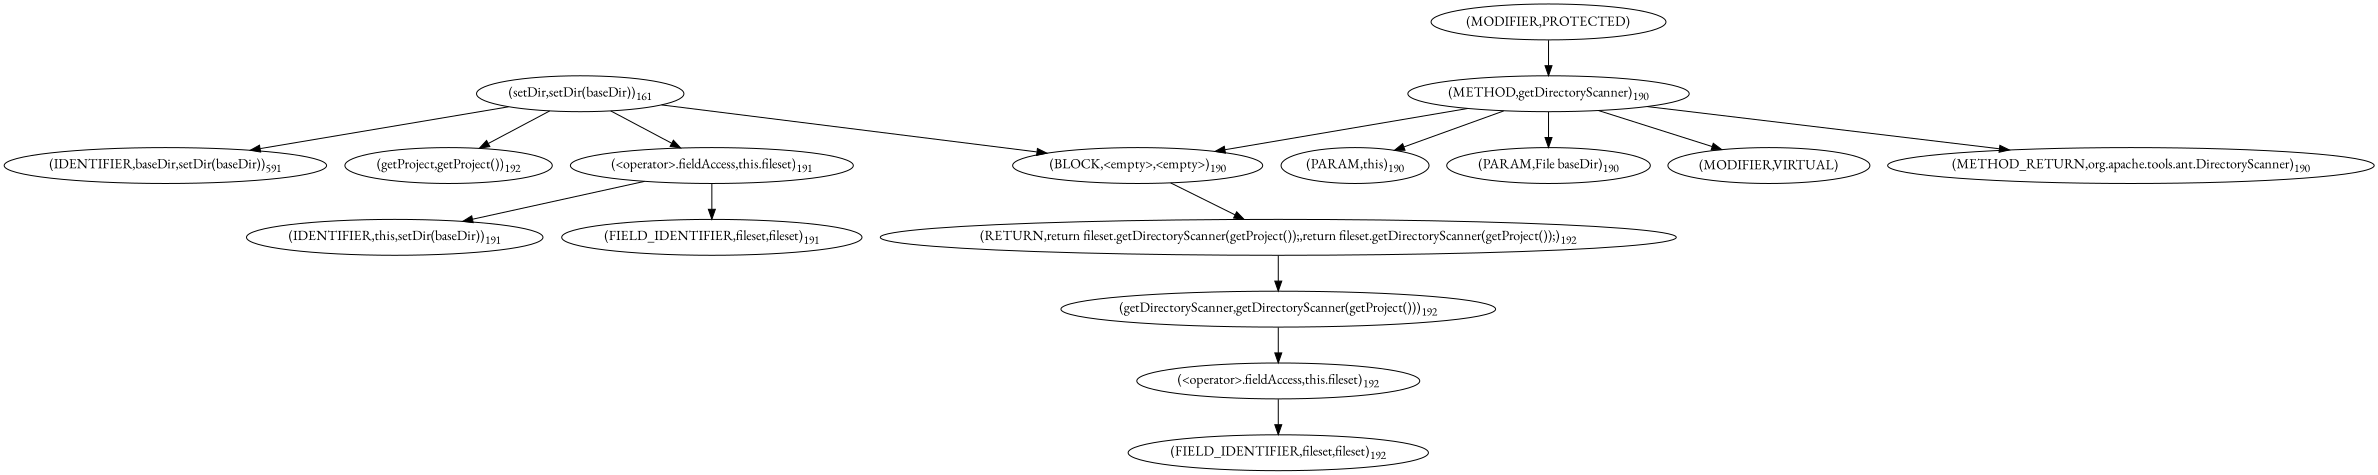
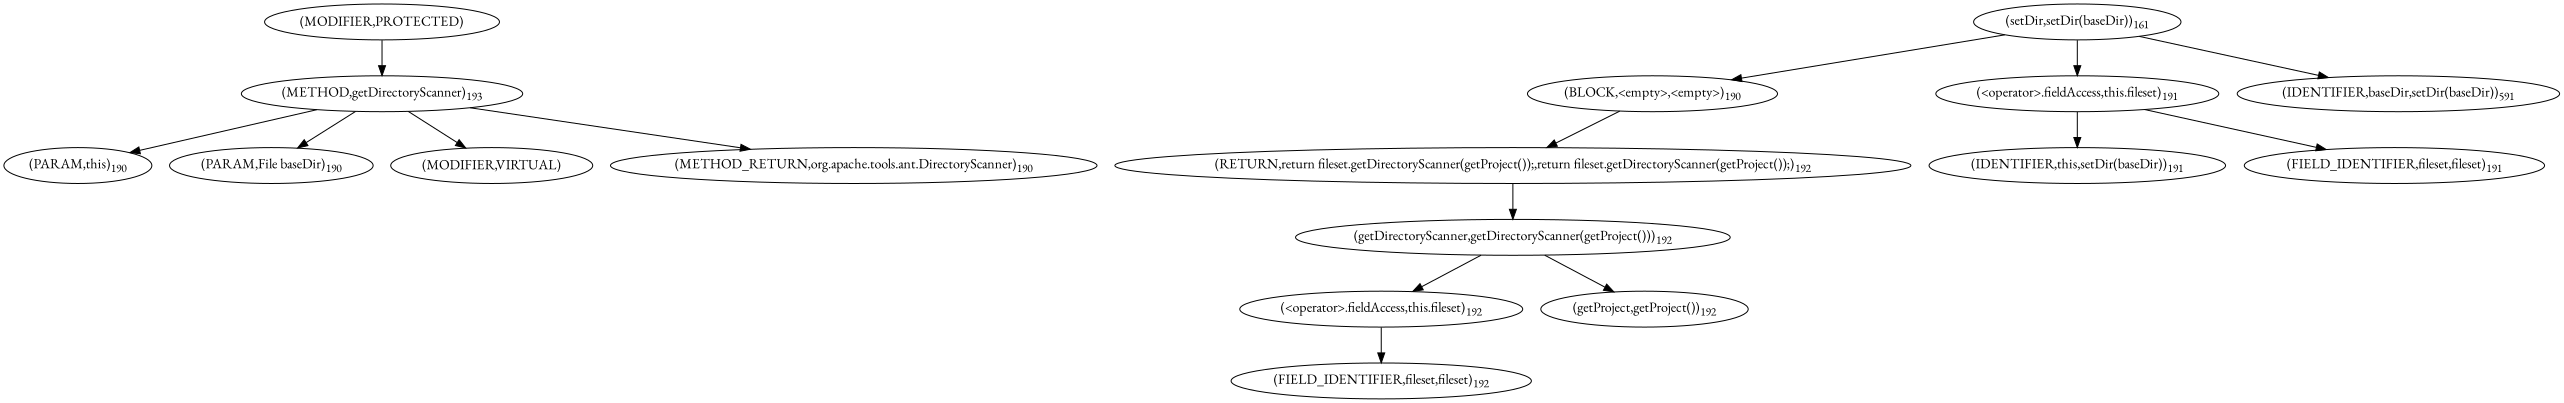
(1641, 92) -> (474, 92)
(519, 127) -> (1575, 271)
(1346, 129) -> none
